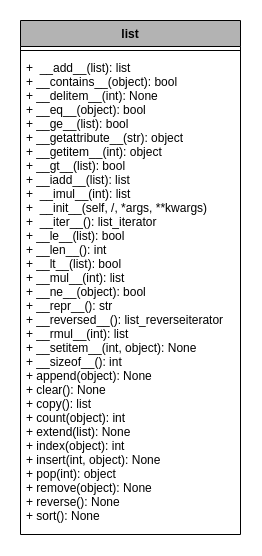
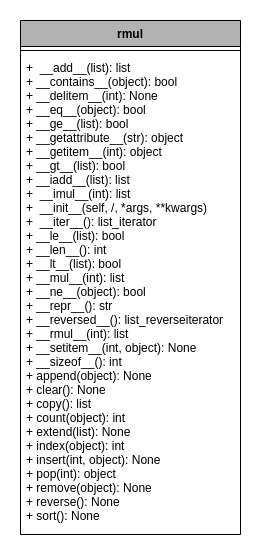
(130, 34) -> (130, 34)
